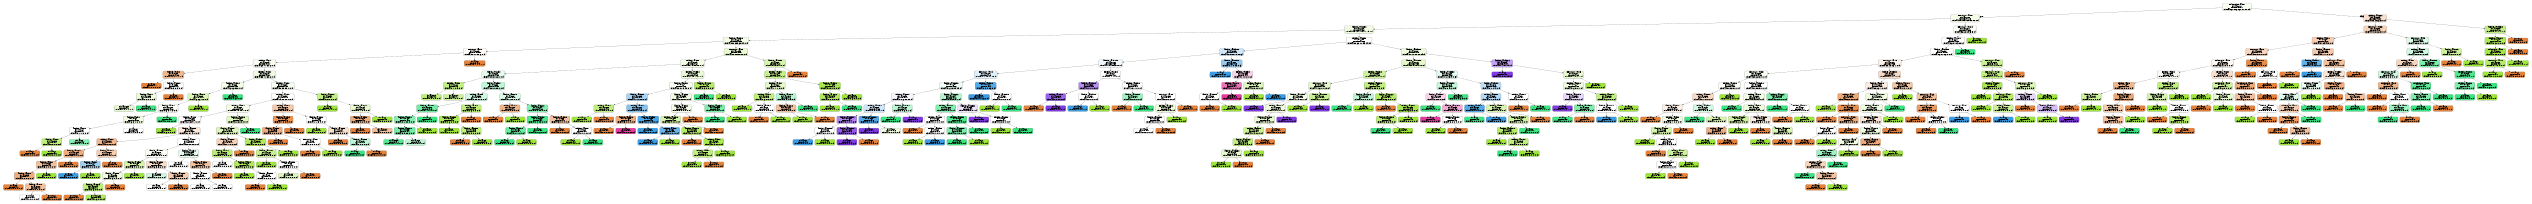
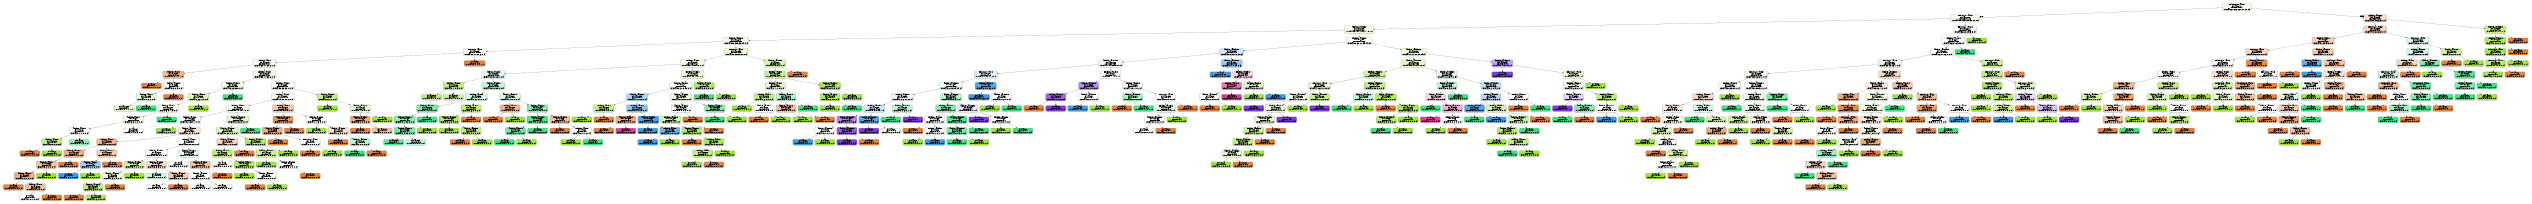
(1232, 97) -> (1232, 97)
(288, 176) -> none
